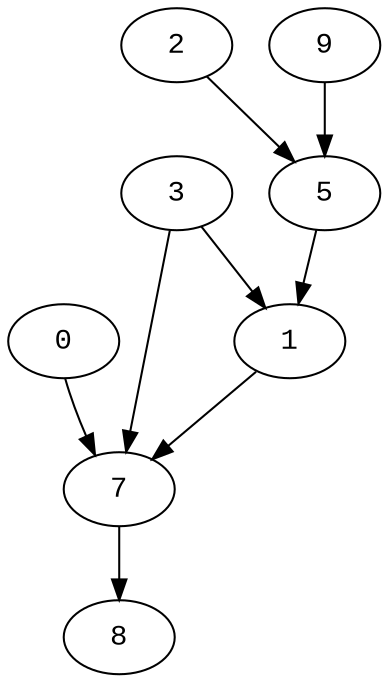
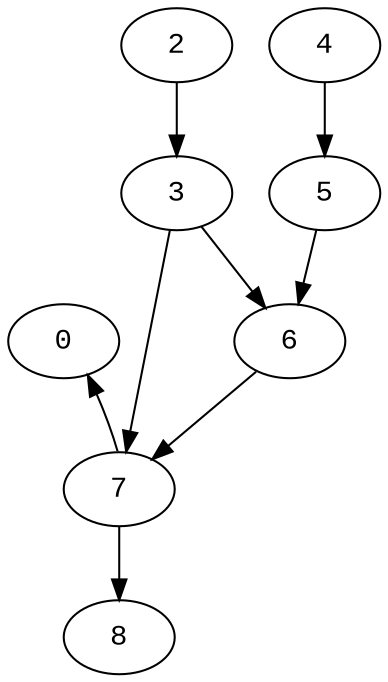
(325, 45) -> (325, 45)
(243, 112) -> (177, 109)
(290, 341) -> (290, 341)
(75, 408) -> (108, 422)
